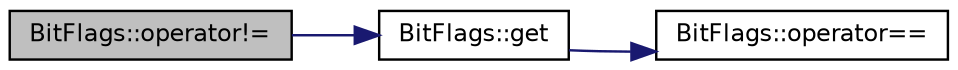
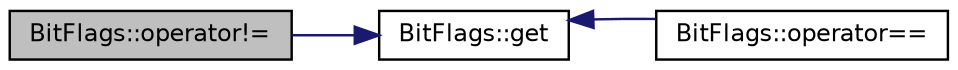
(600, 51) -> (625, 19)
